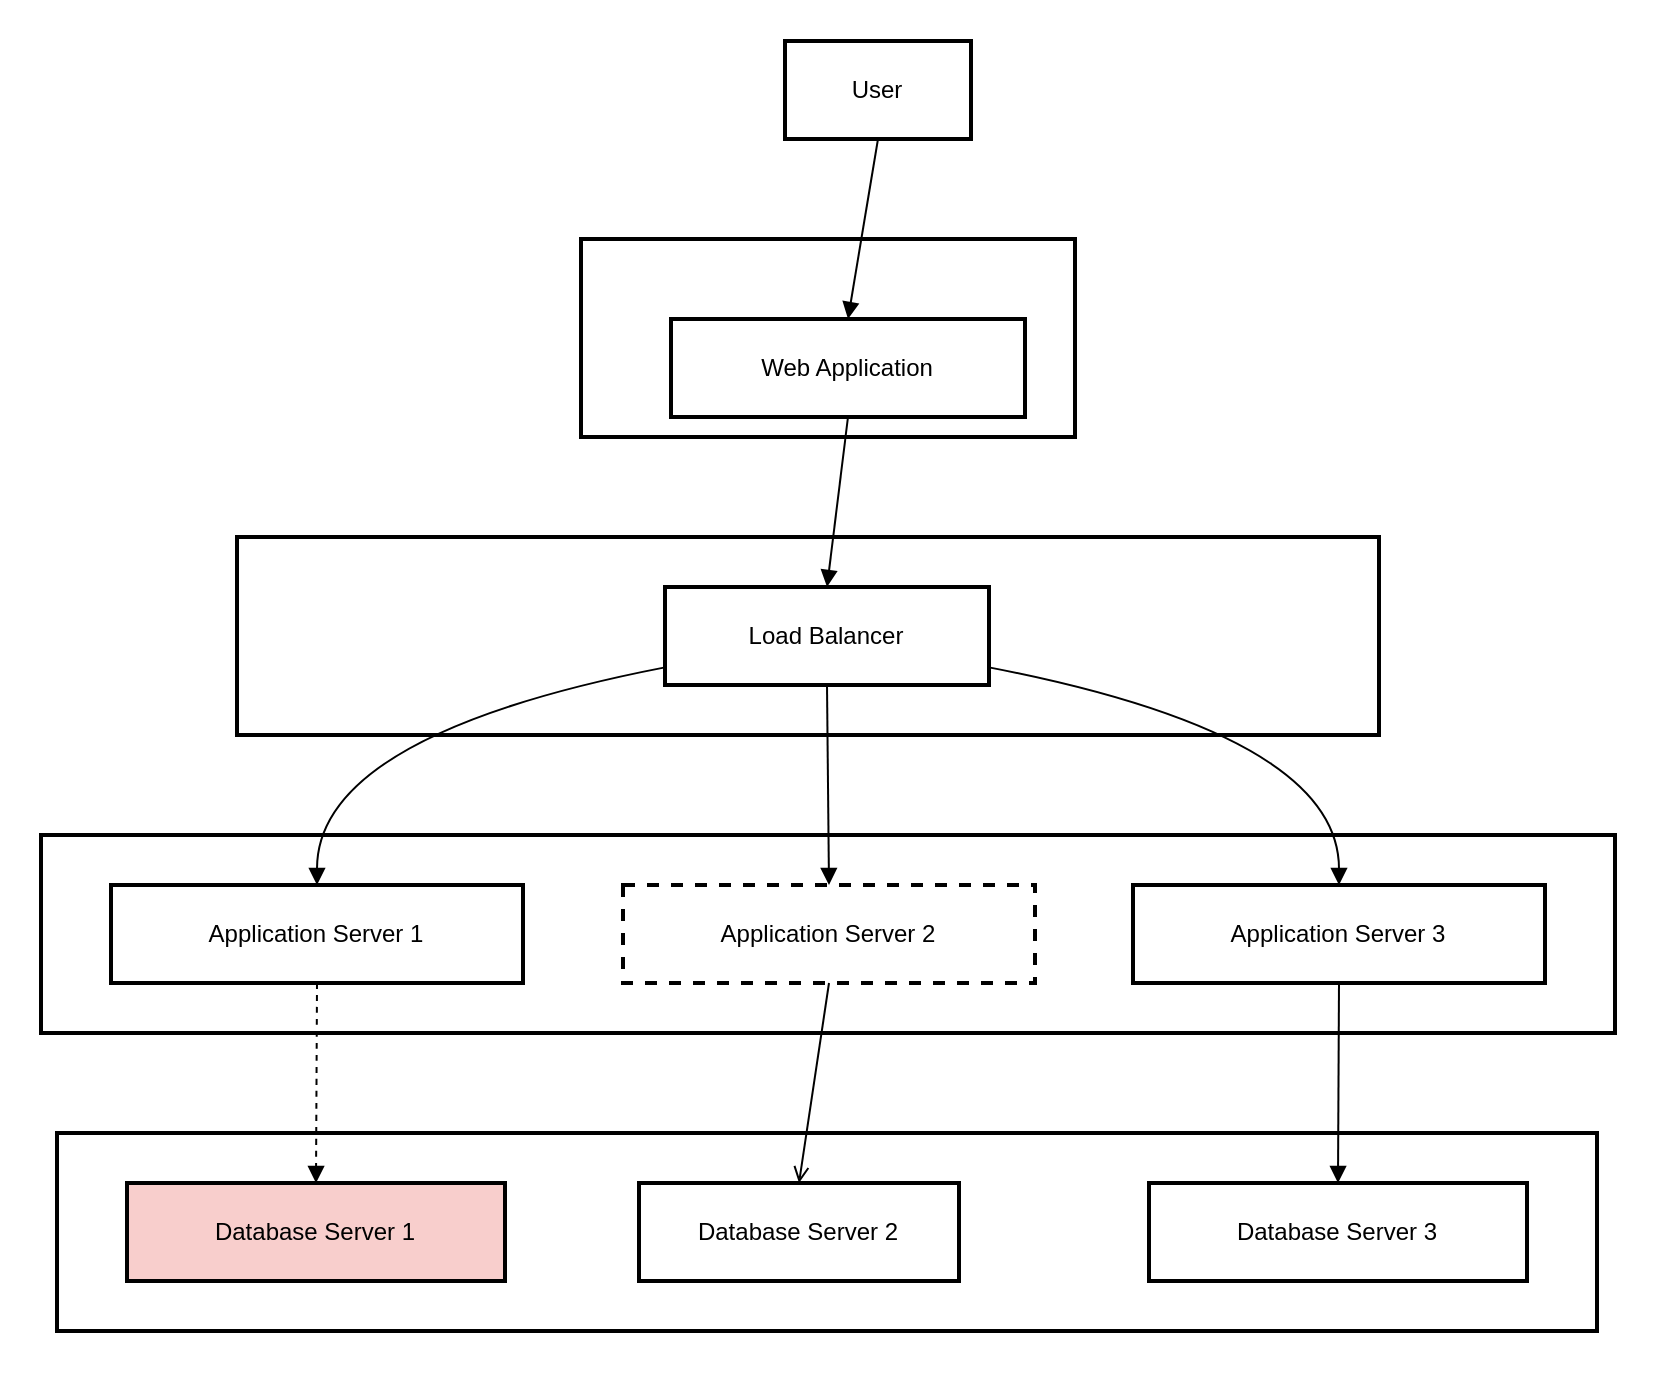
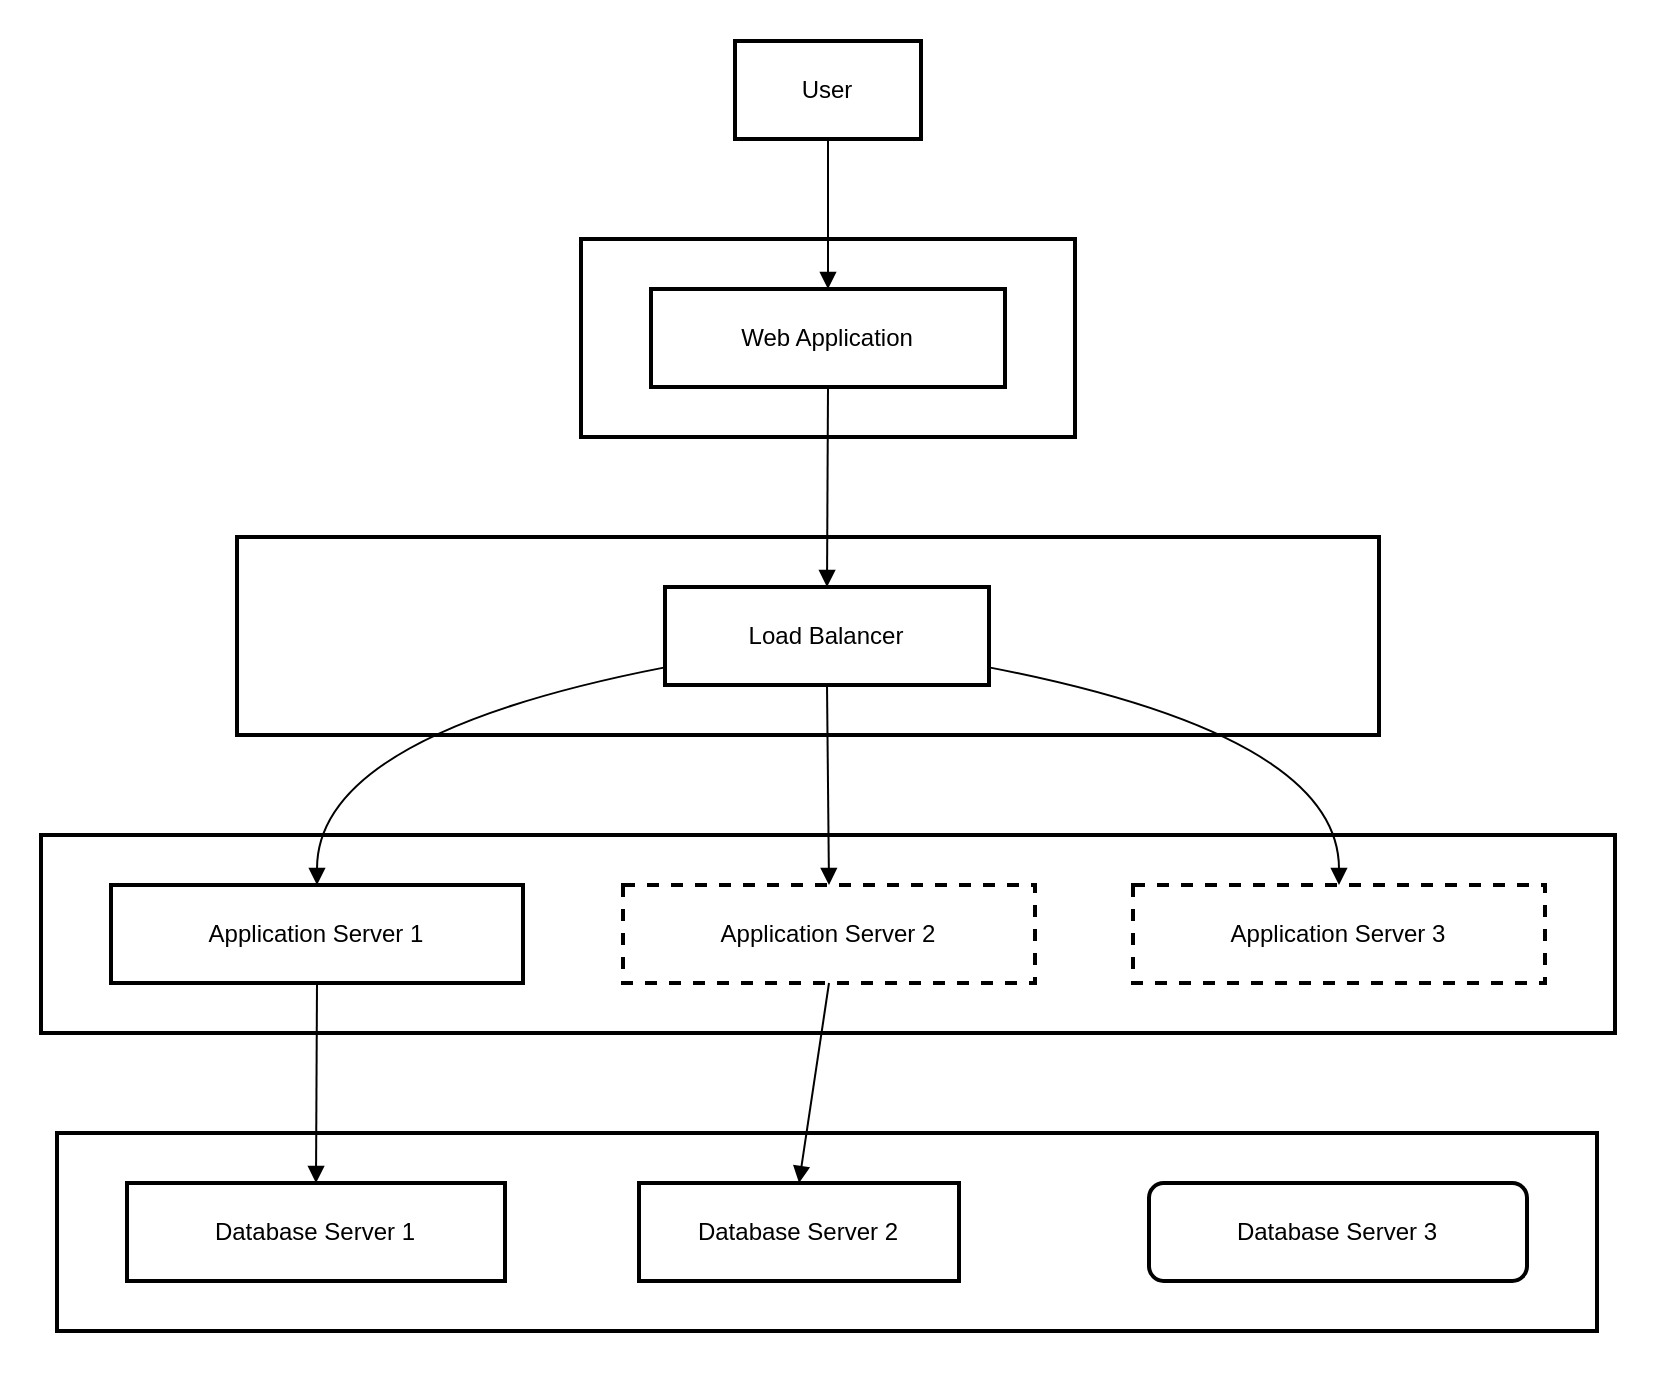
(878, 90) -> (828, 90)
(848, 368) -> (828, 338)
(1339, 934) -> (1339, 934)
(317, 1076) -> (317, 1076)
(1339, 1076) -> none
(801, 1170) -> (802, 1165)
(316, 1232) -> (316, 1232)
(1338, 1232) -> (1338, 1232)
